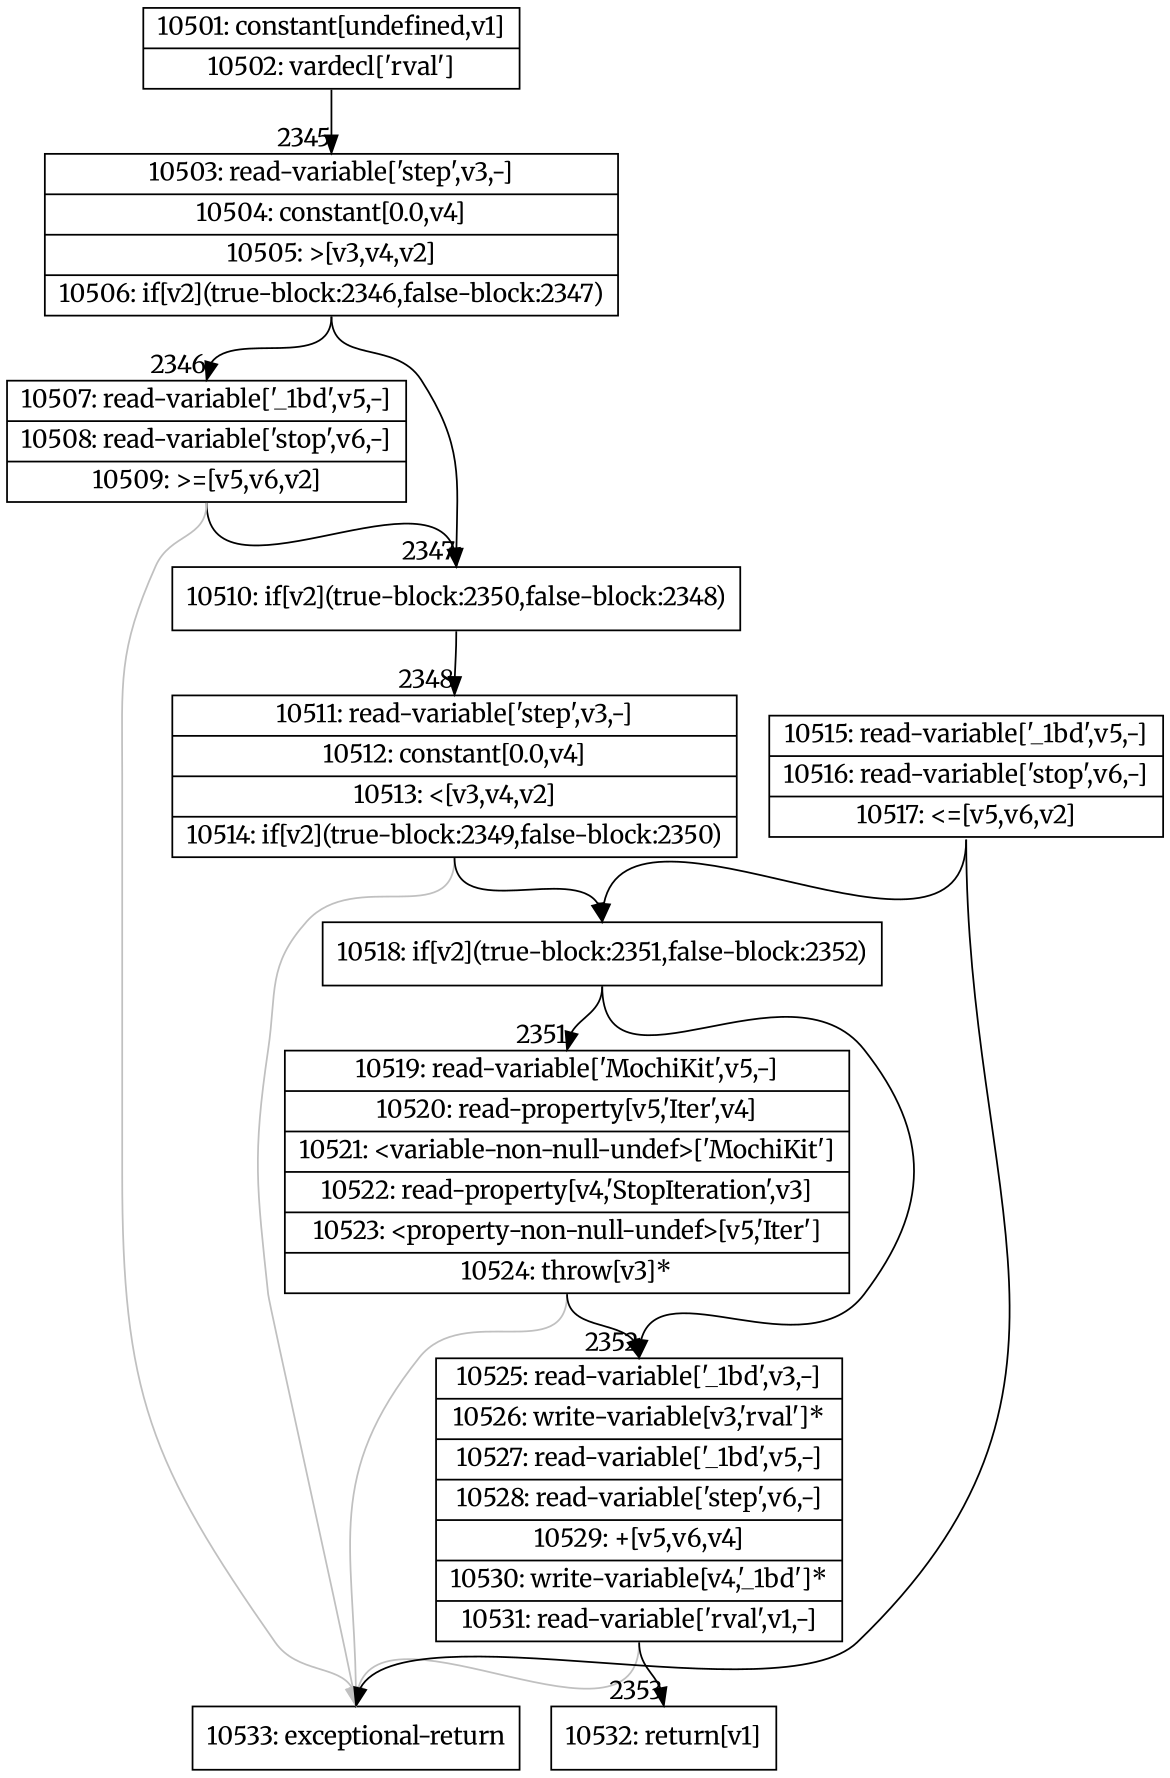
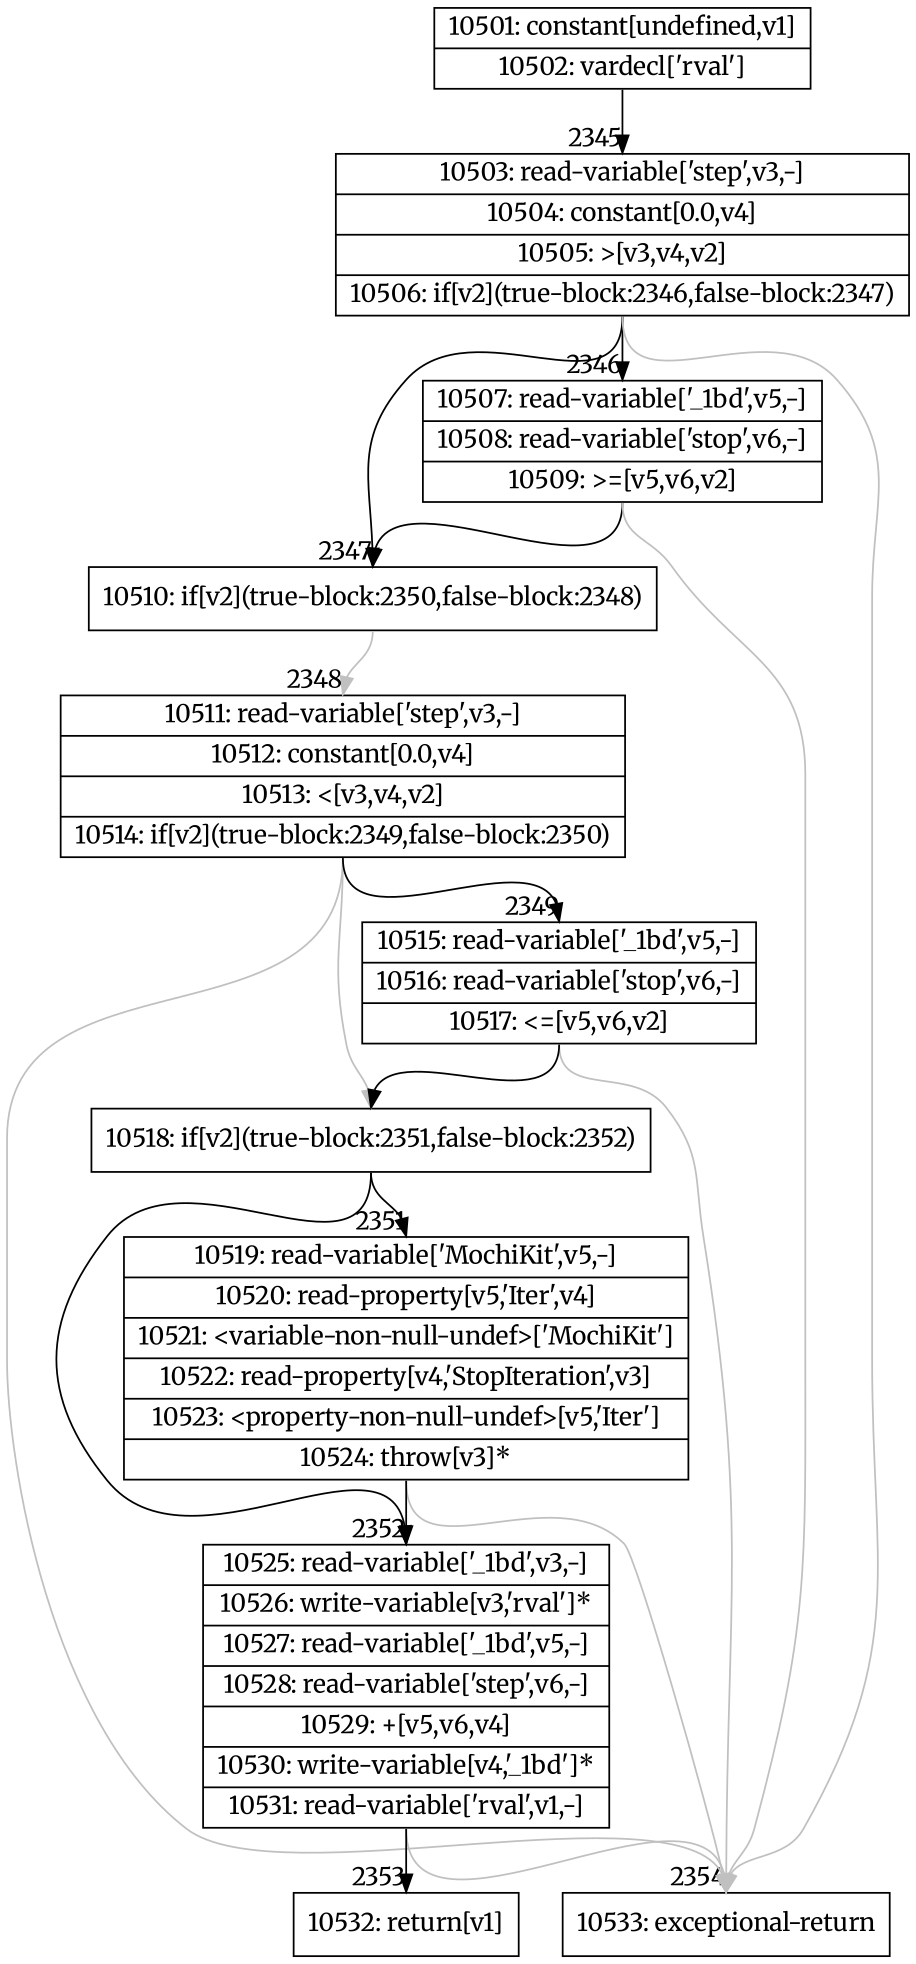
(456, 654) -> (364, 656)
(519, 890) -> (338, 977)
none -> (442, 891)
none -> (872, 1025)
(959, 1508) -> (726, 1419)
